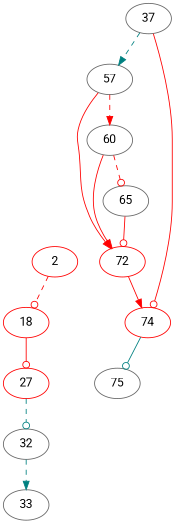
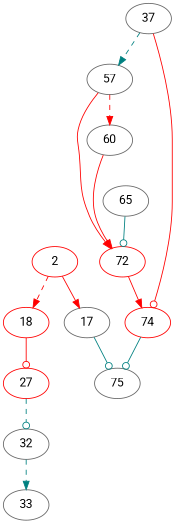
(117, 167) -> none
(124, 228) -> (124, 228)
(43, 288) -> (43, 288)
none -> (87, 323)
